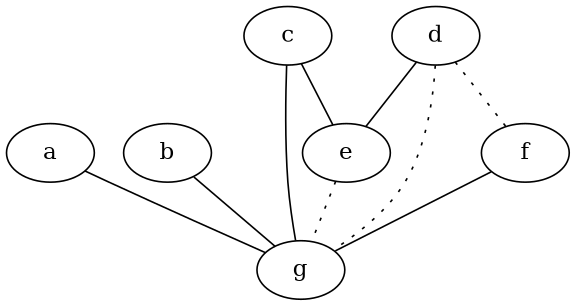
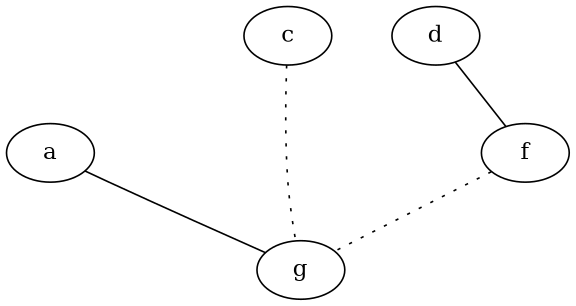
(481, 94) -> (481, 94)
(168, 153) -> none
(286, 153) -> (286, 153)
(346, 153) -> none
(410, 172) -> none
(413, 211) -> (413, 211)
